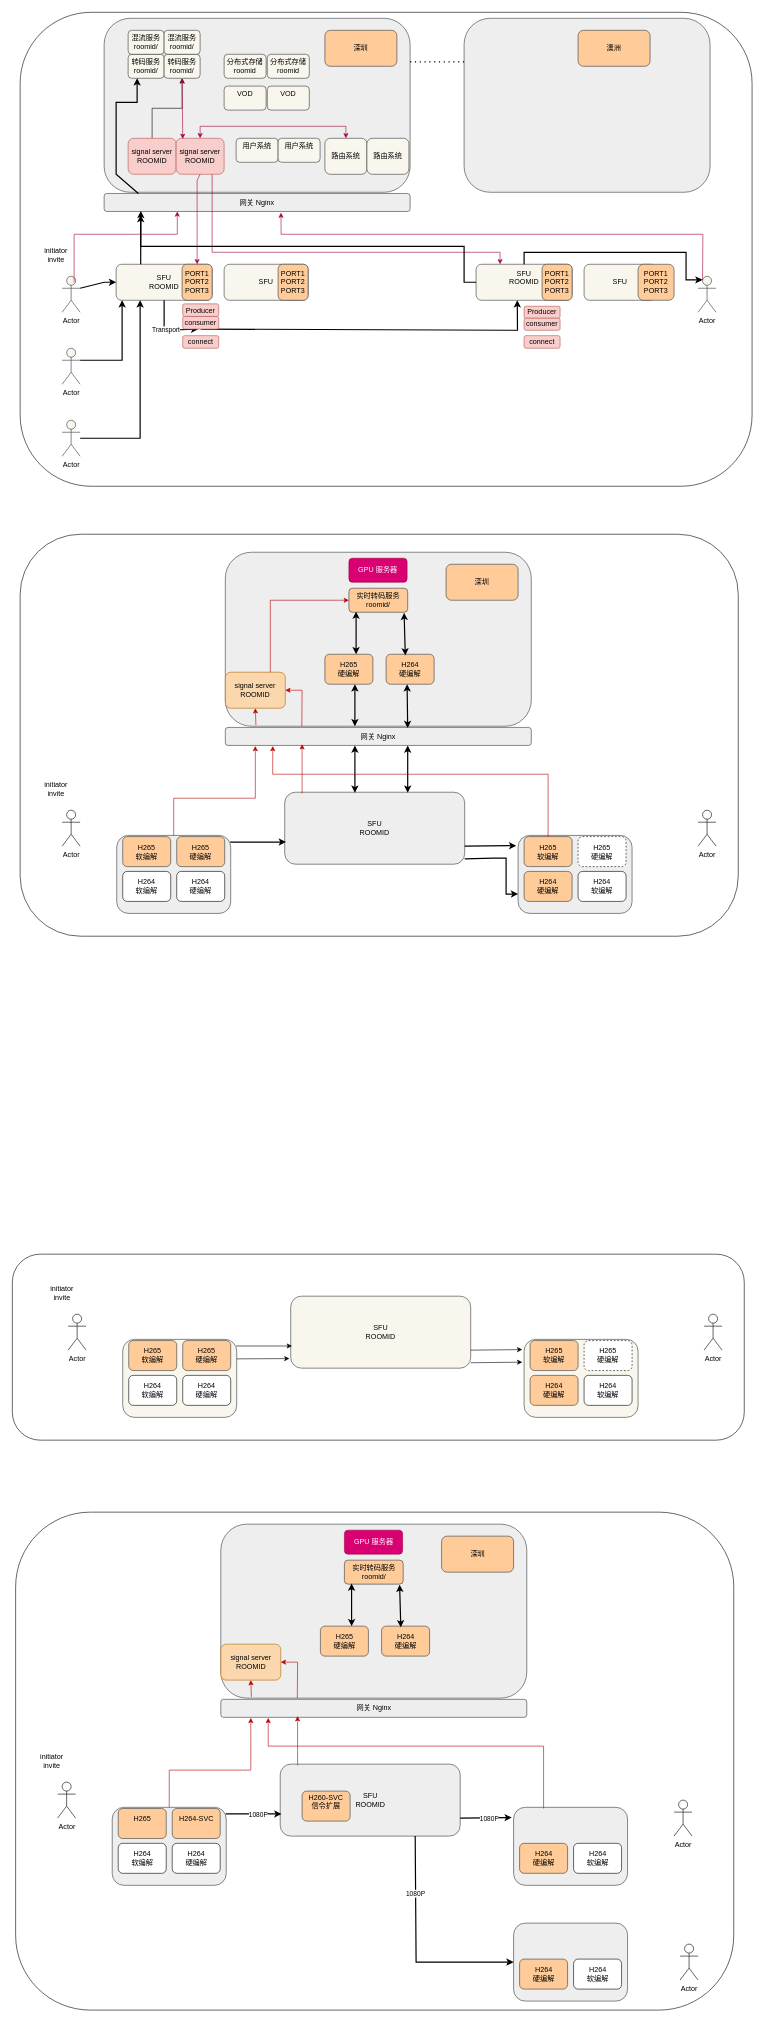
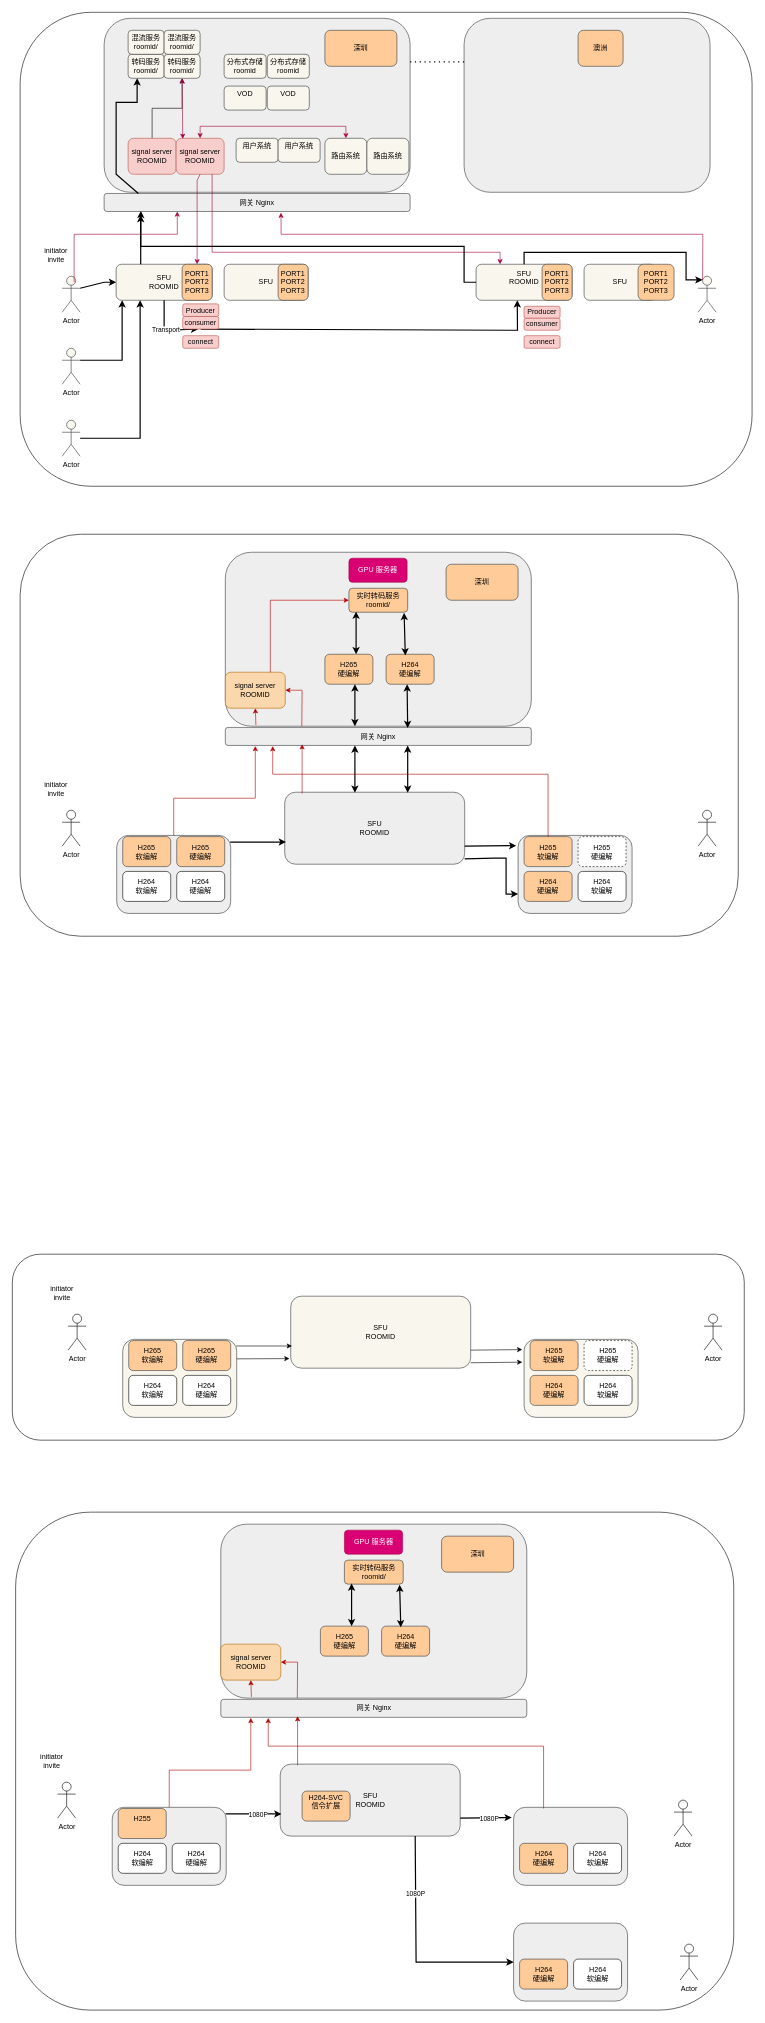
(614, 48) -> (601, 48)
(326, 1806) -> (326, 1806)
(143, 1824) -> (143, 1824)
(196, 1824) -> none
